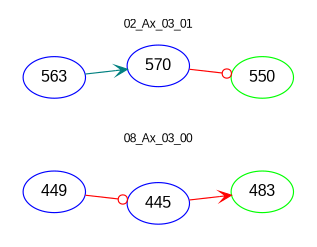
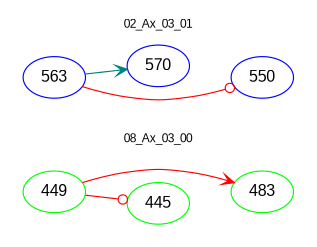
(206, 71) -> (154, 100)
(262, 77) -> (262, 77)
(54, 192) -> (54, 192)
(205, 198) -> (152, 170)
(158, 203) -> (158, 203)
